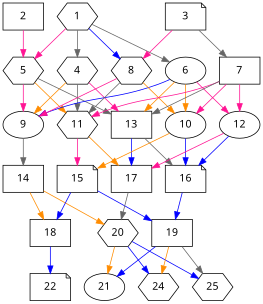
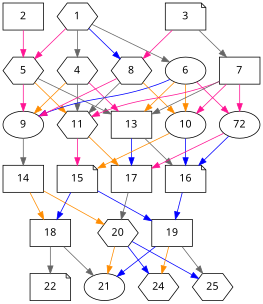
(240, 125) -> (240, 125)
(50, 256) -> (50, 256)
none -> (76, 258)
